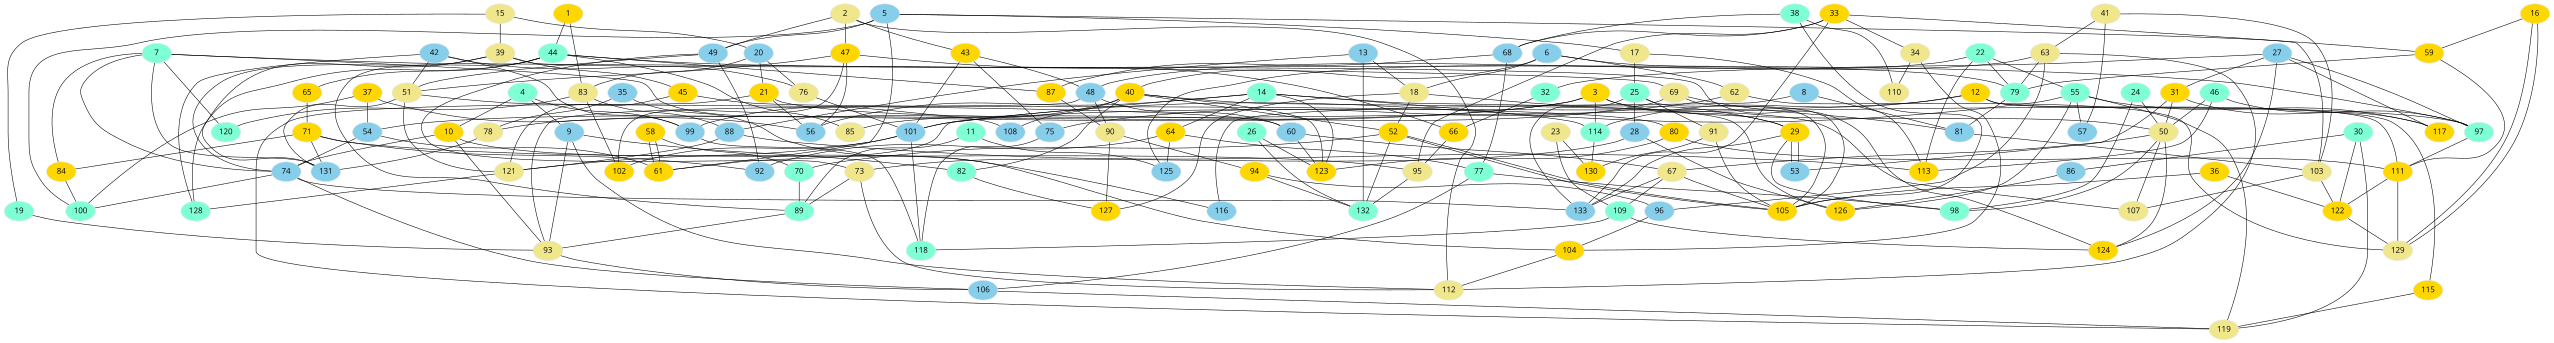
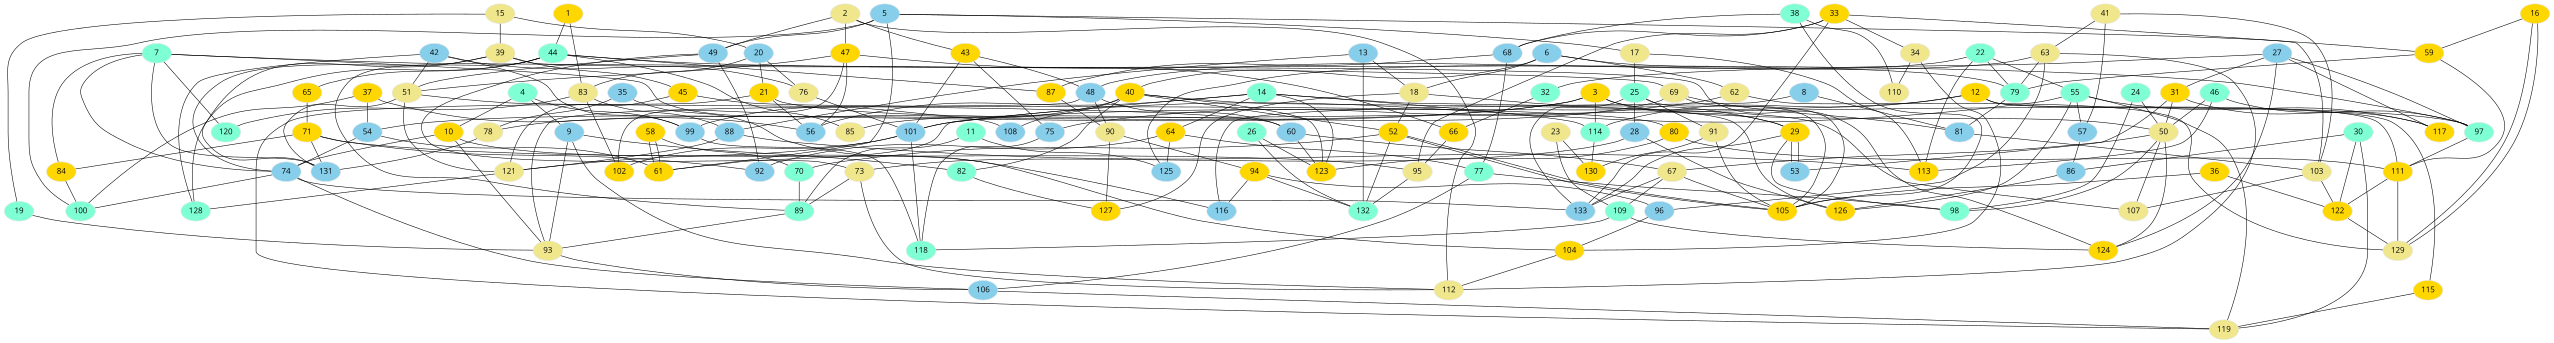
none -> (2077, 152)
none -> (1238, 191)
